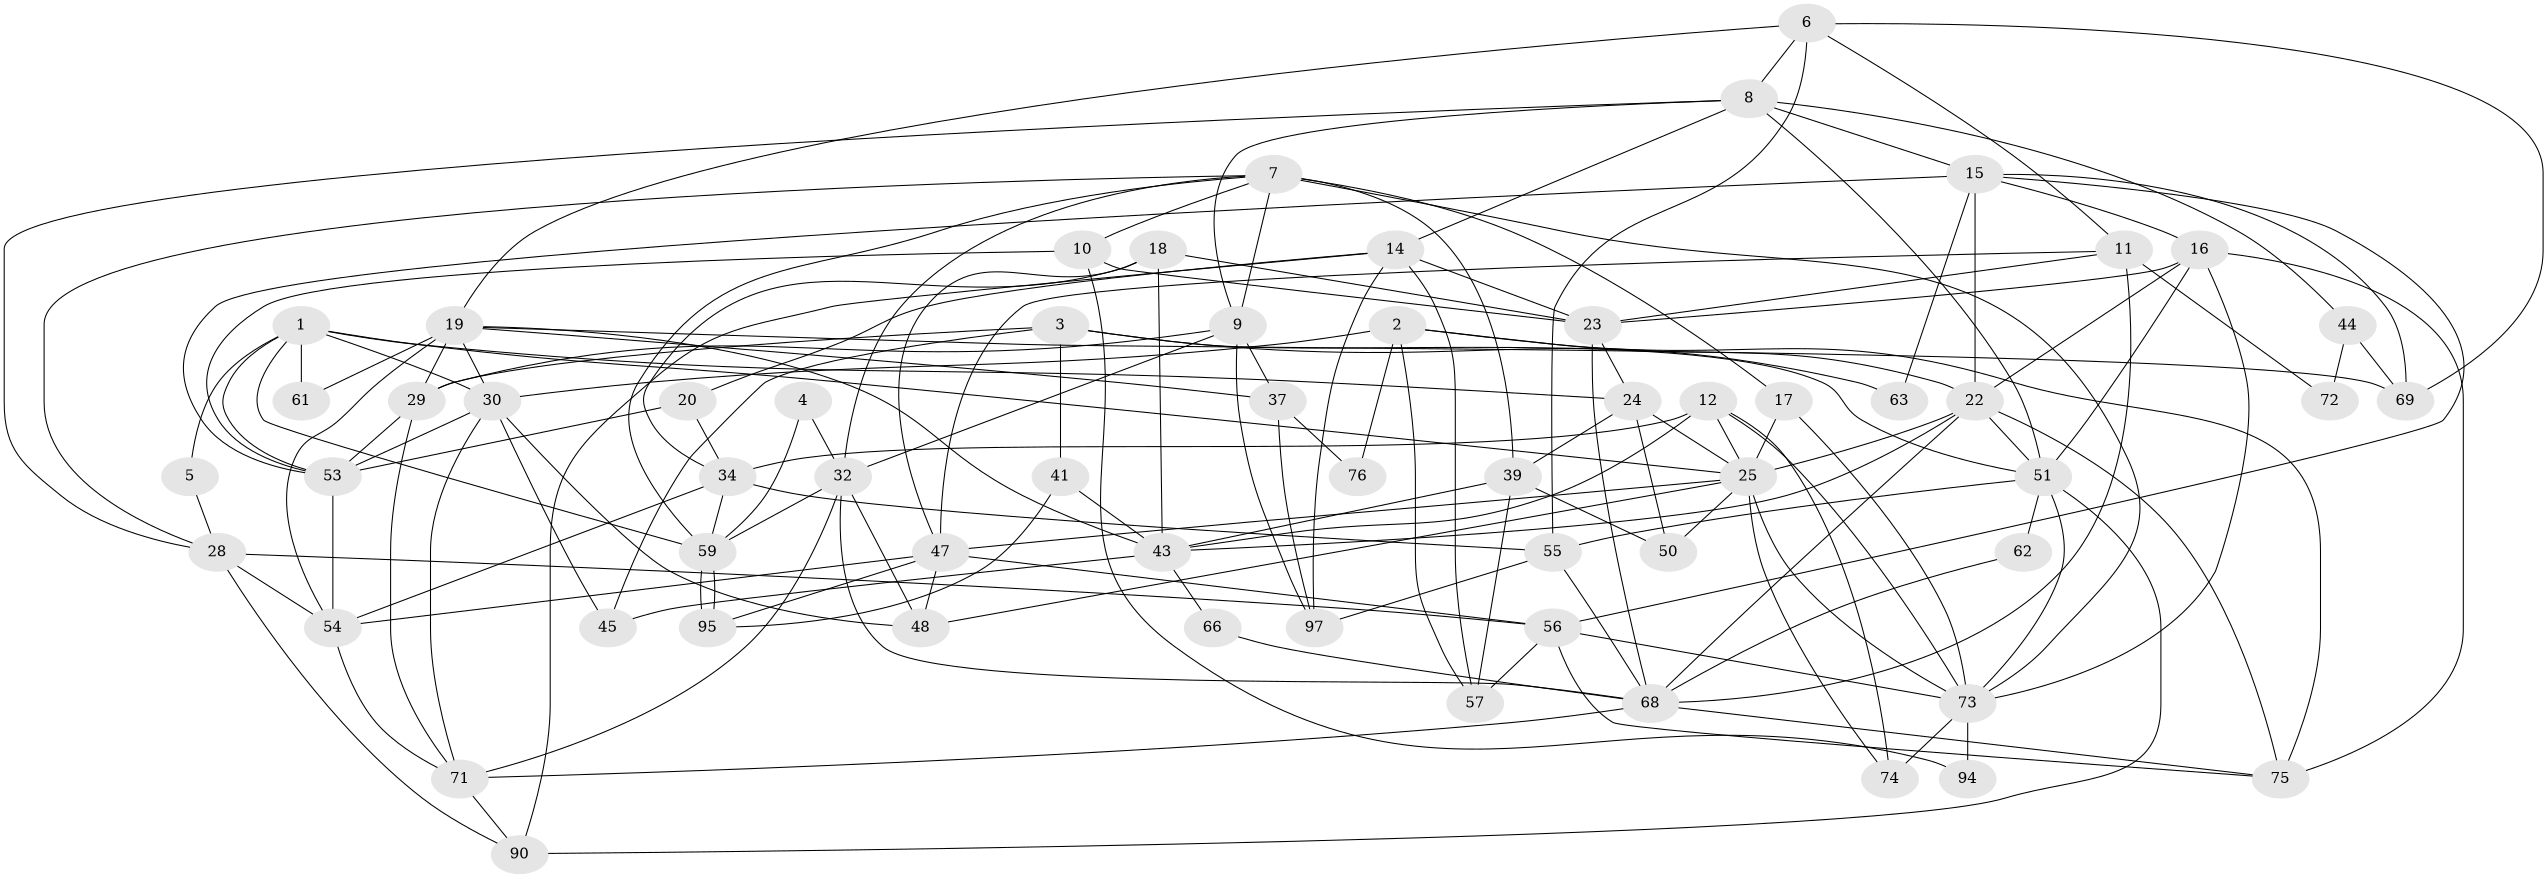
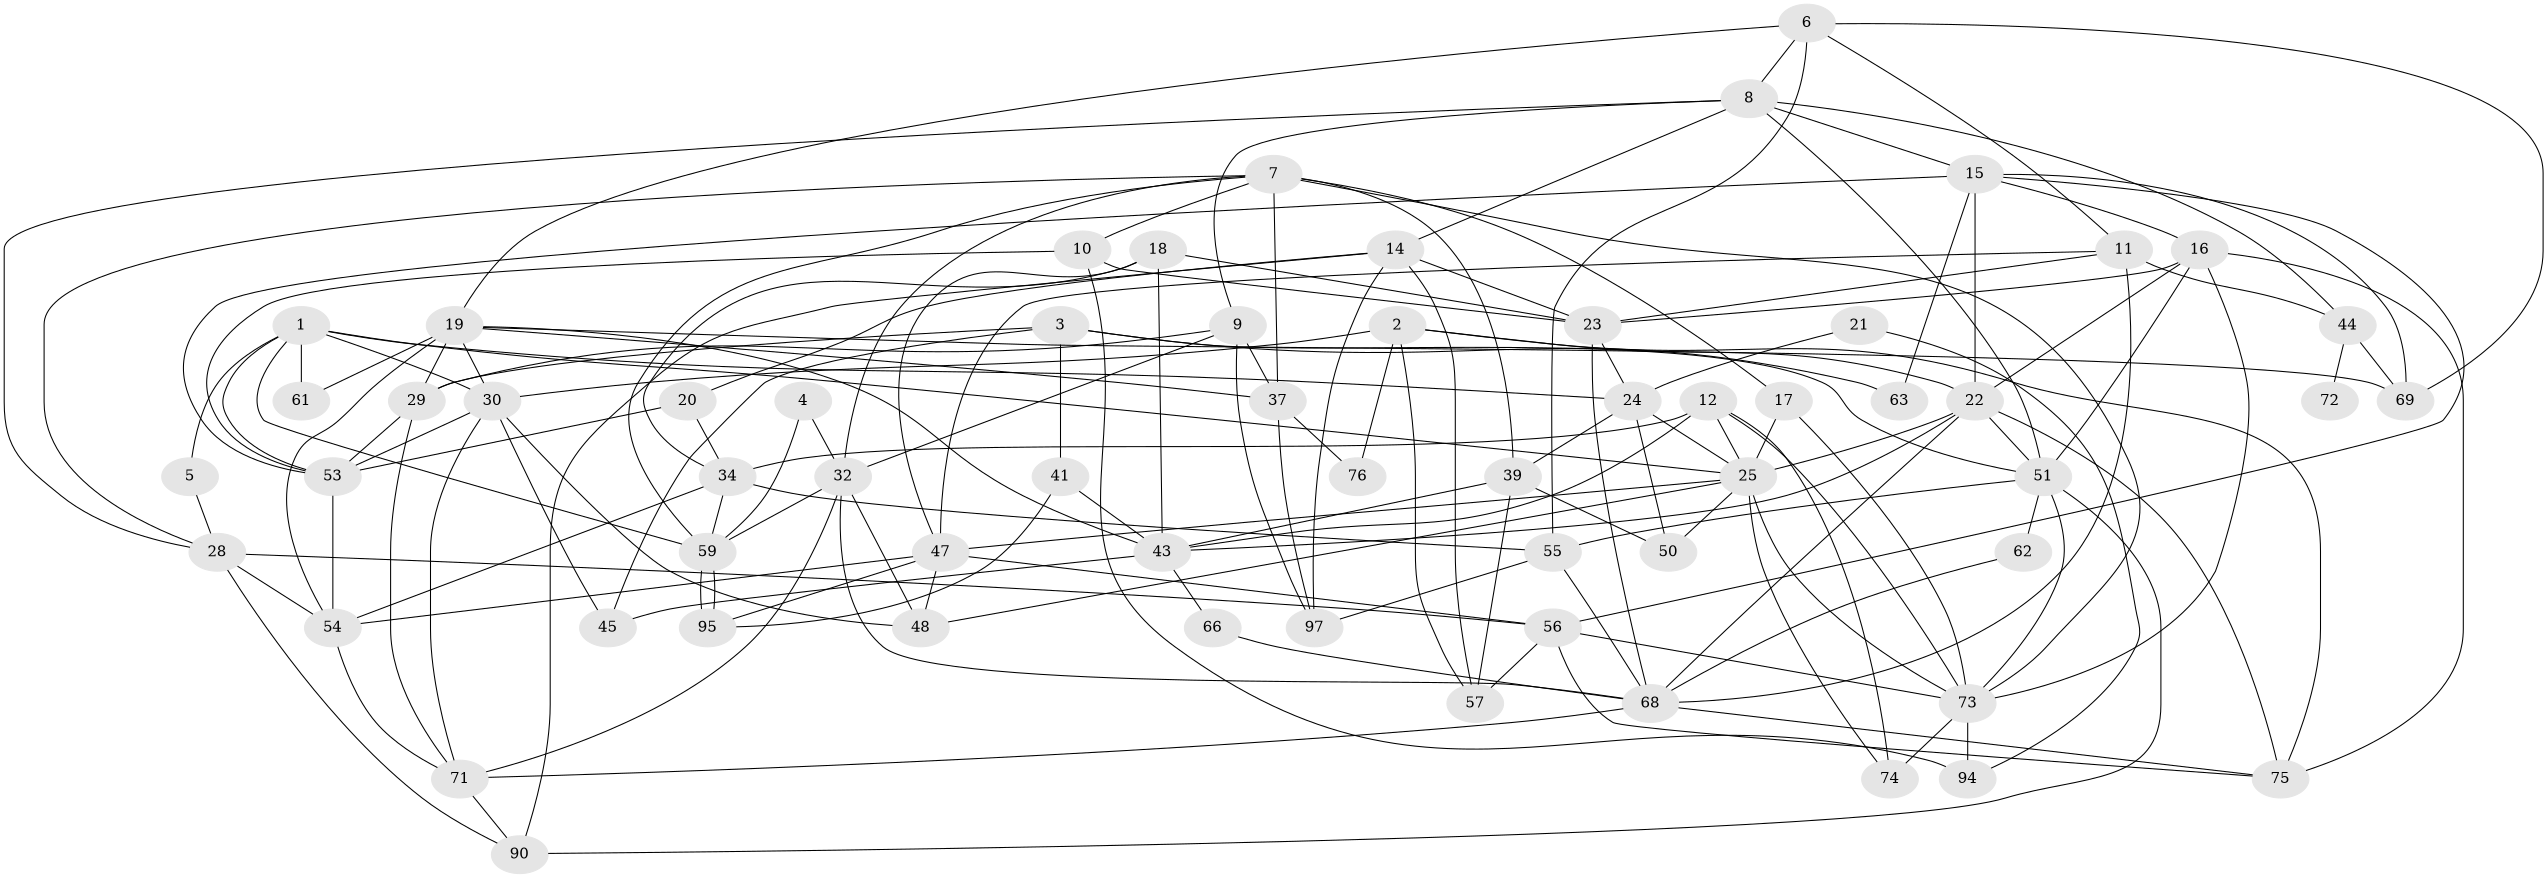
(1256, 250) -> (1276, 297)
(2223, 322) -> (2235, 289)
none -> (1860, 325)
